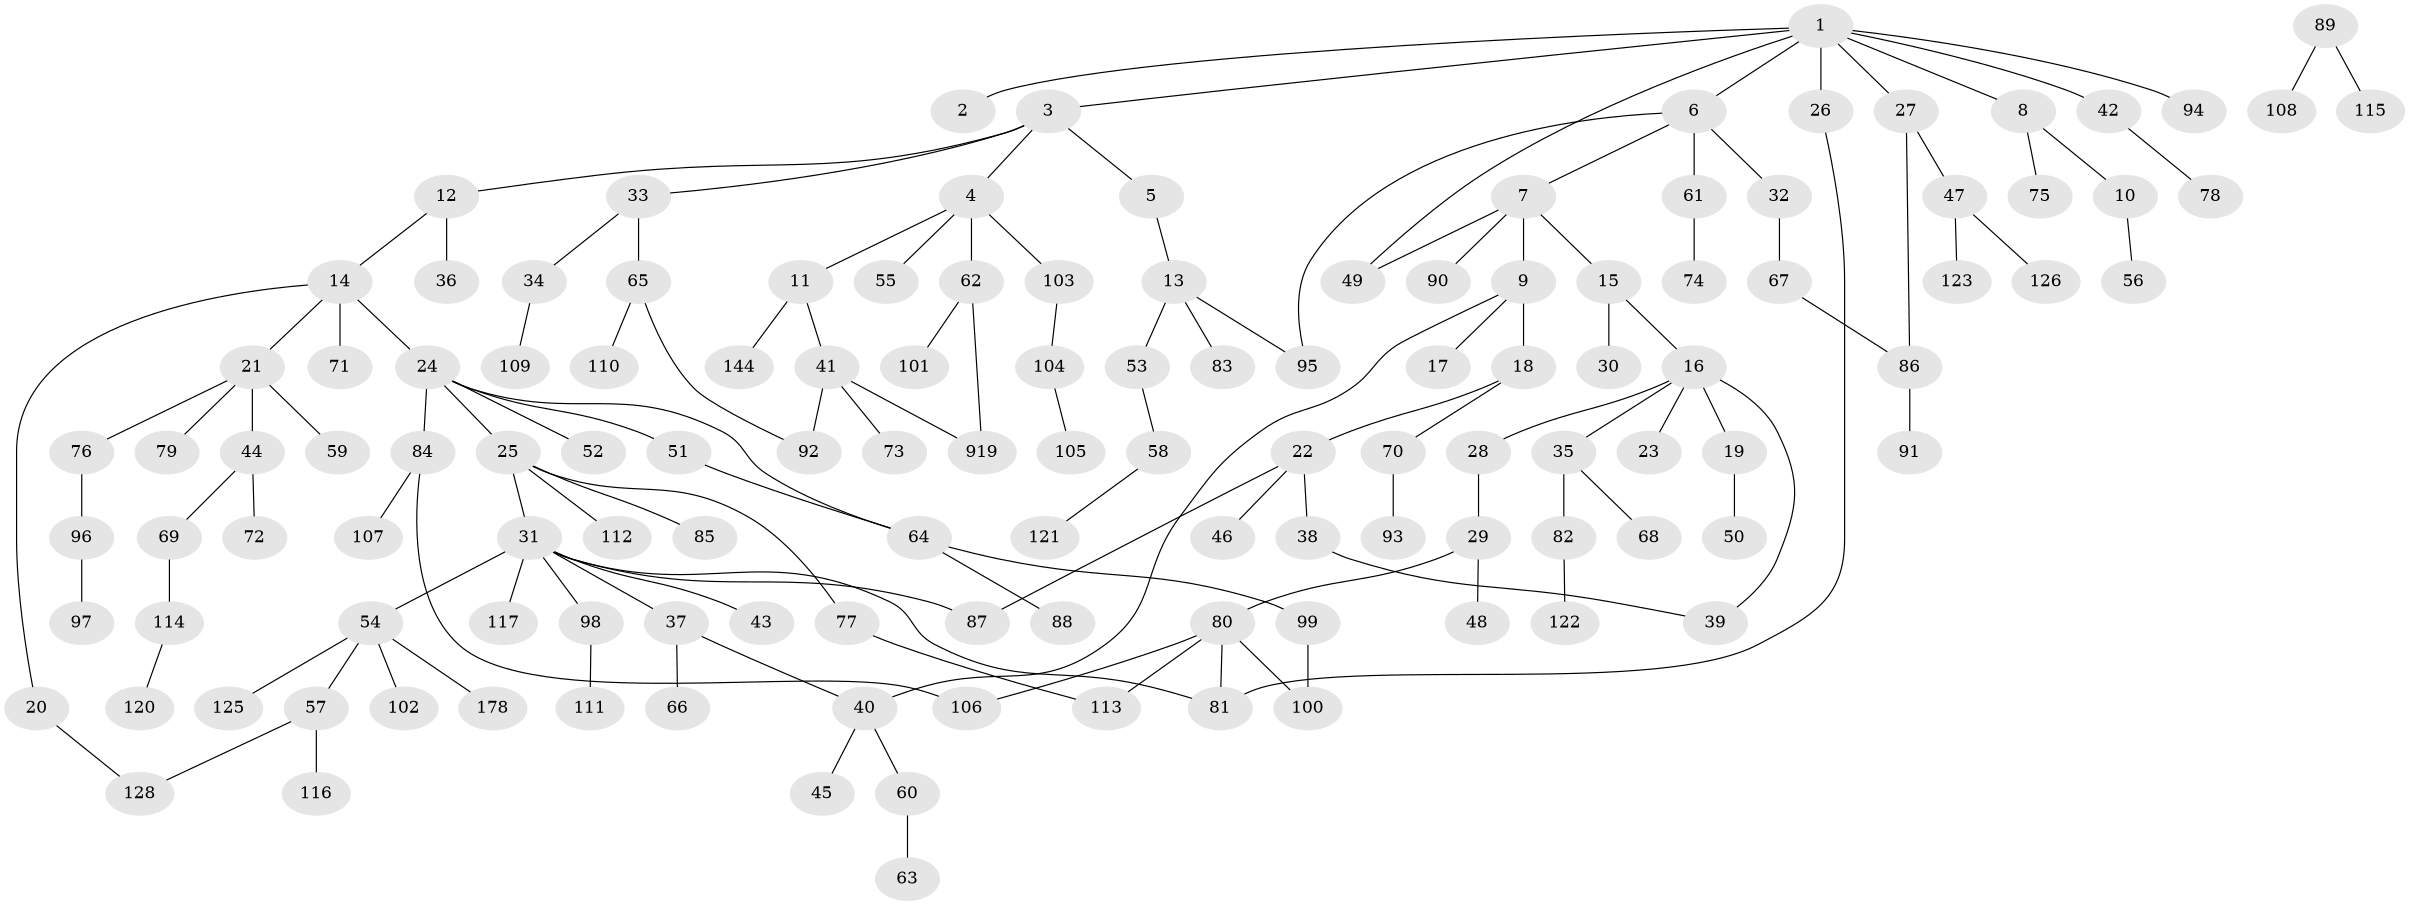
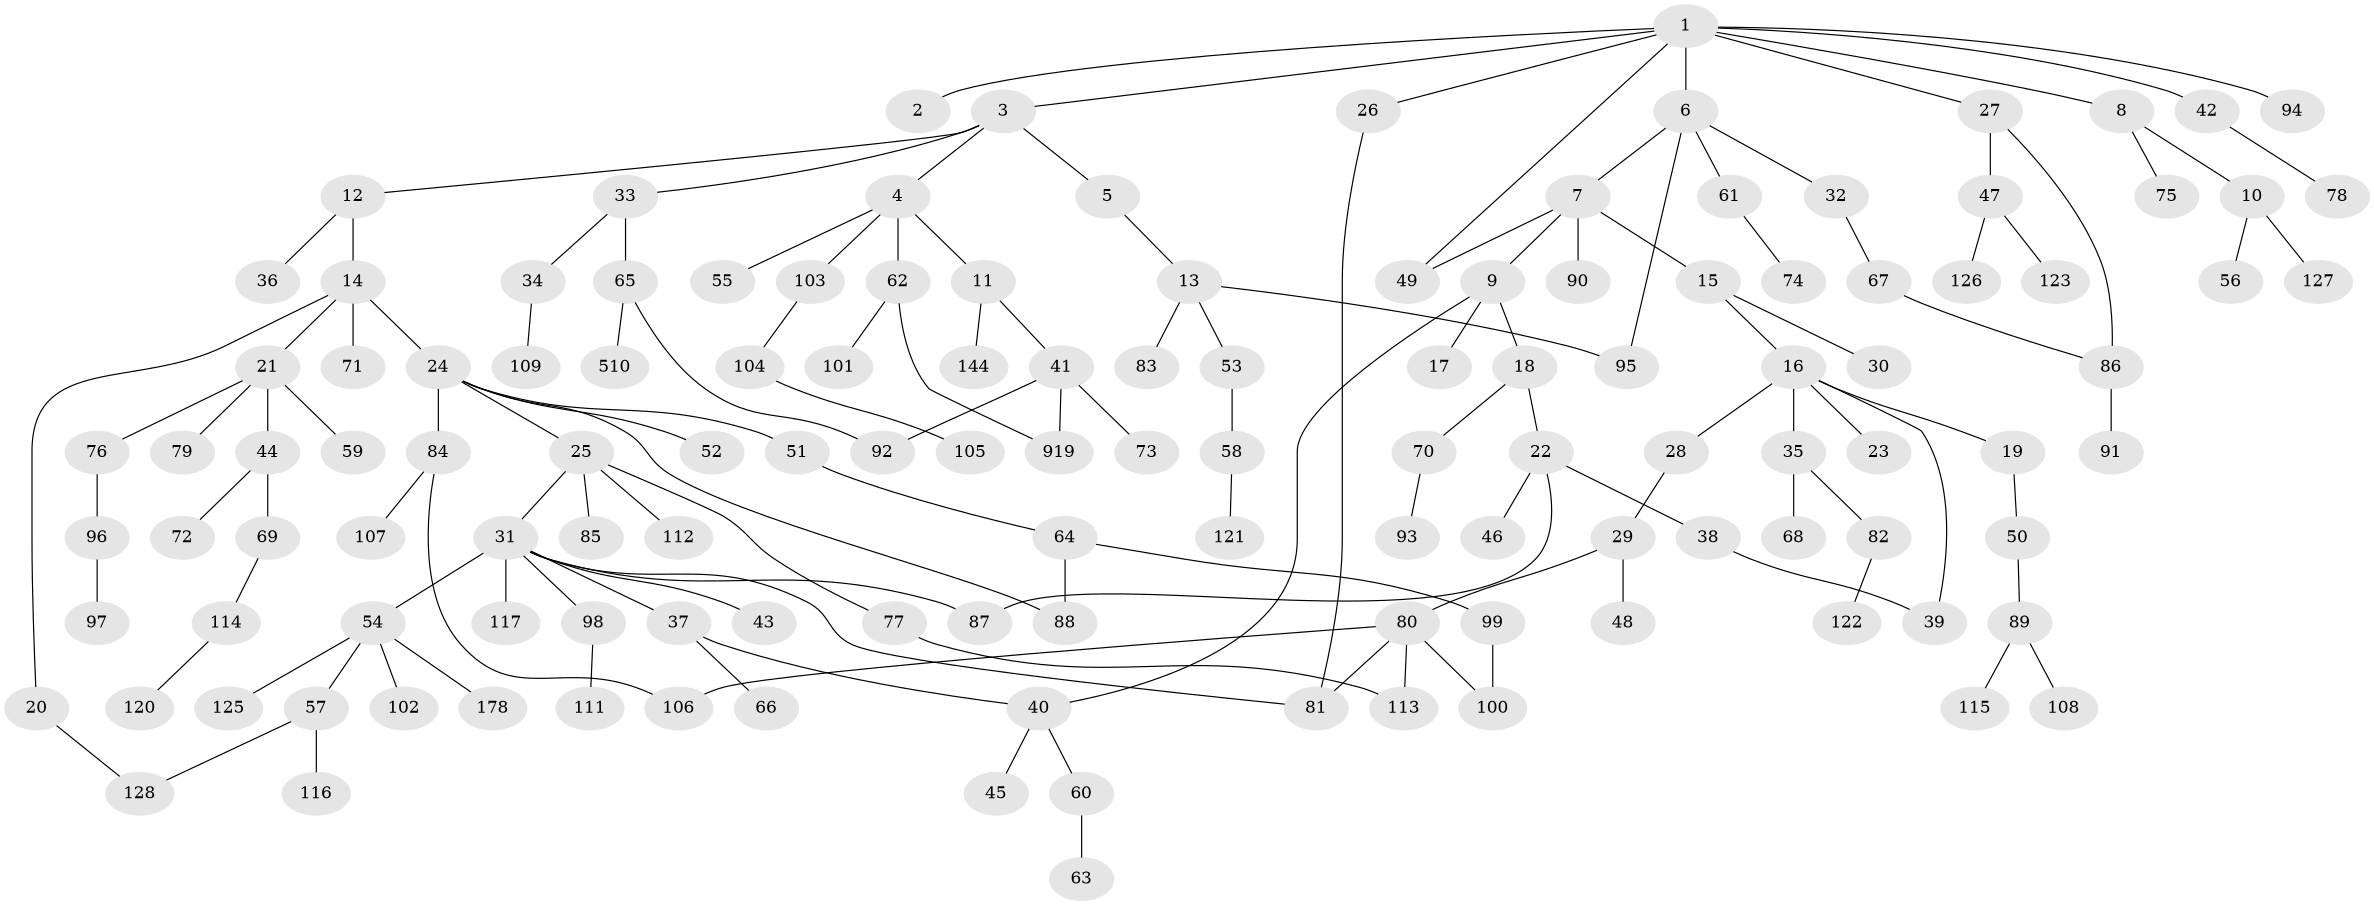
none -> (2319, 282)
(604, 367) -> (615, 367)
(685, 416) -> (743, 508)
none -> (2019, 581)
